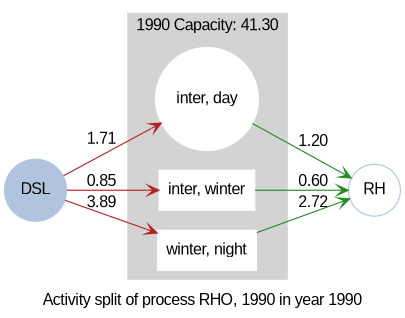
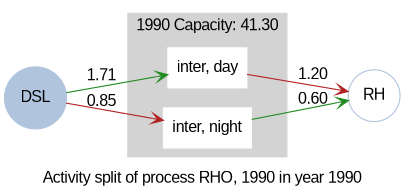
(207, 99) -> (207, 68)
(297, 148) -> (294, 82)
(107, 152) -> (111, 85)
(207, 190) -> (207, 128)
(207, 250) -> none
